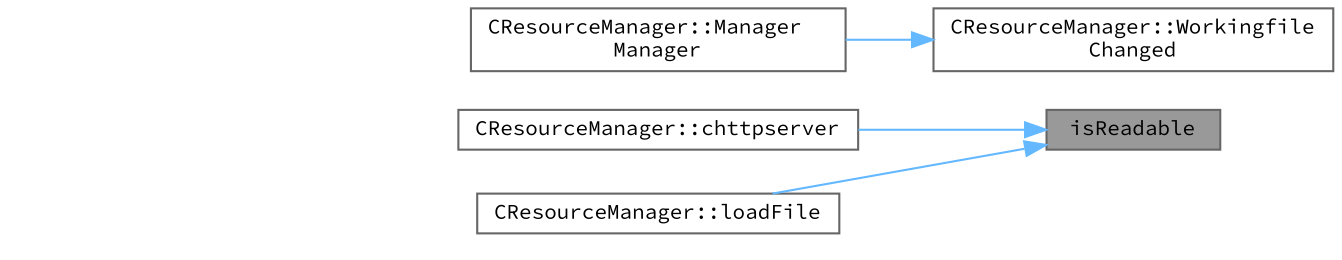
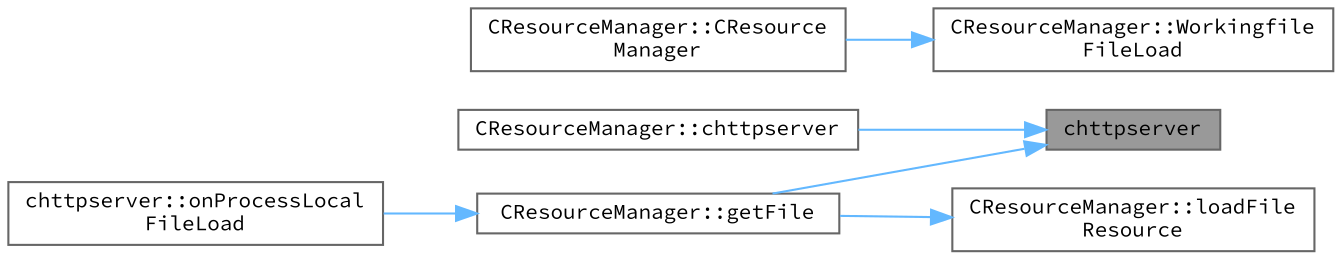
(658, 40) -> (658, 40)
(1133, 40) -> (1133, 40)
(1133, 130) -> (1133, 130)
none -> (196, 213)
(658, 213) -> (658, 213)
none -> (1133, 220)
